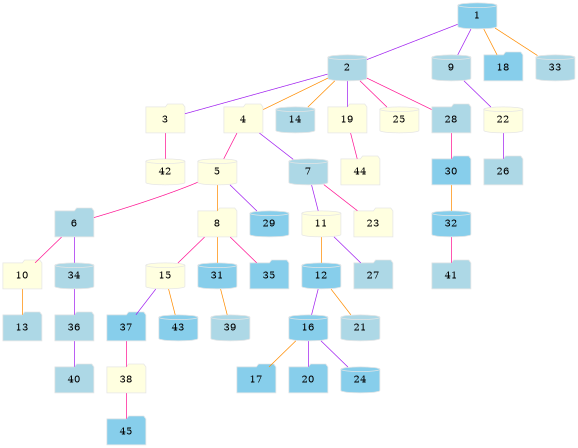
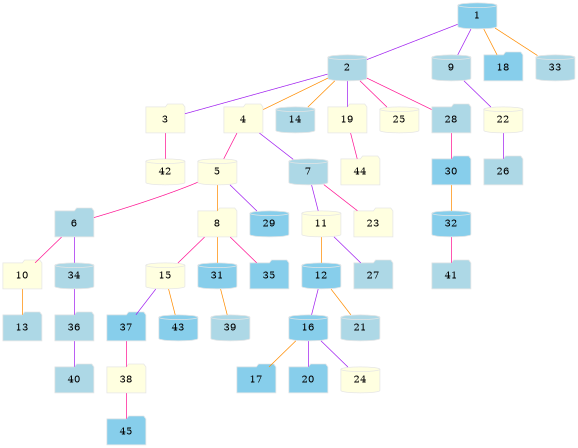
(360, 380) -> (360, 380)
